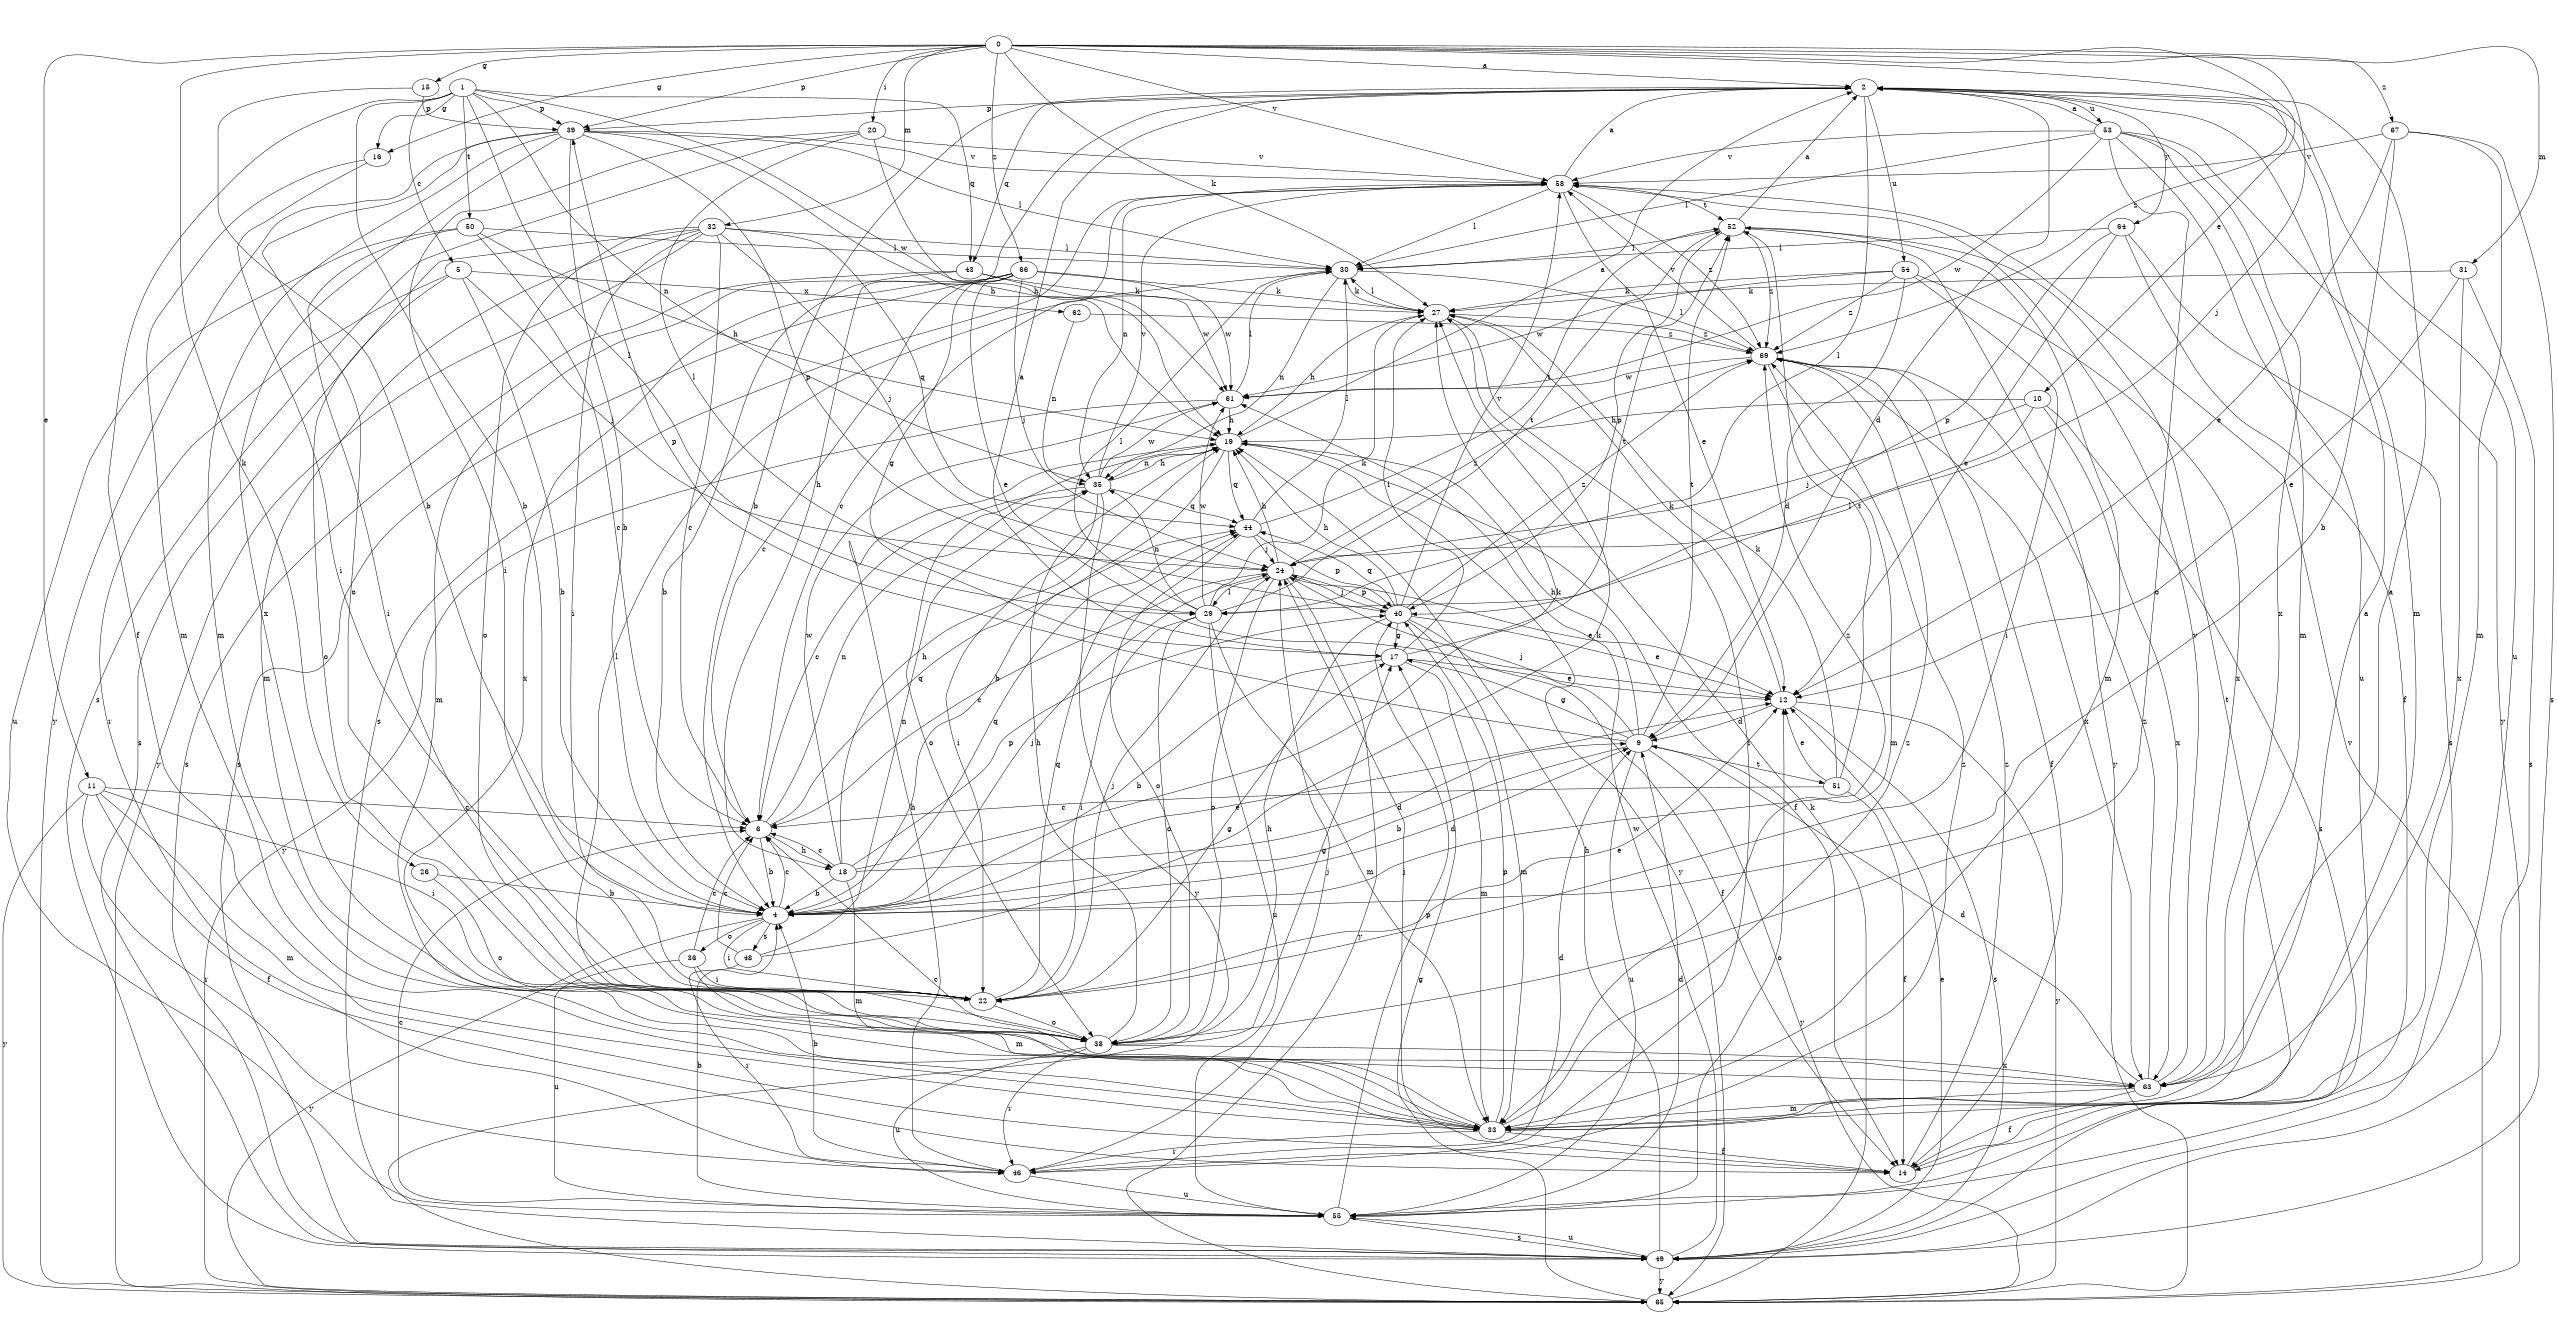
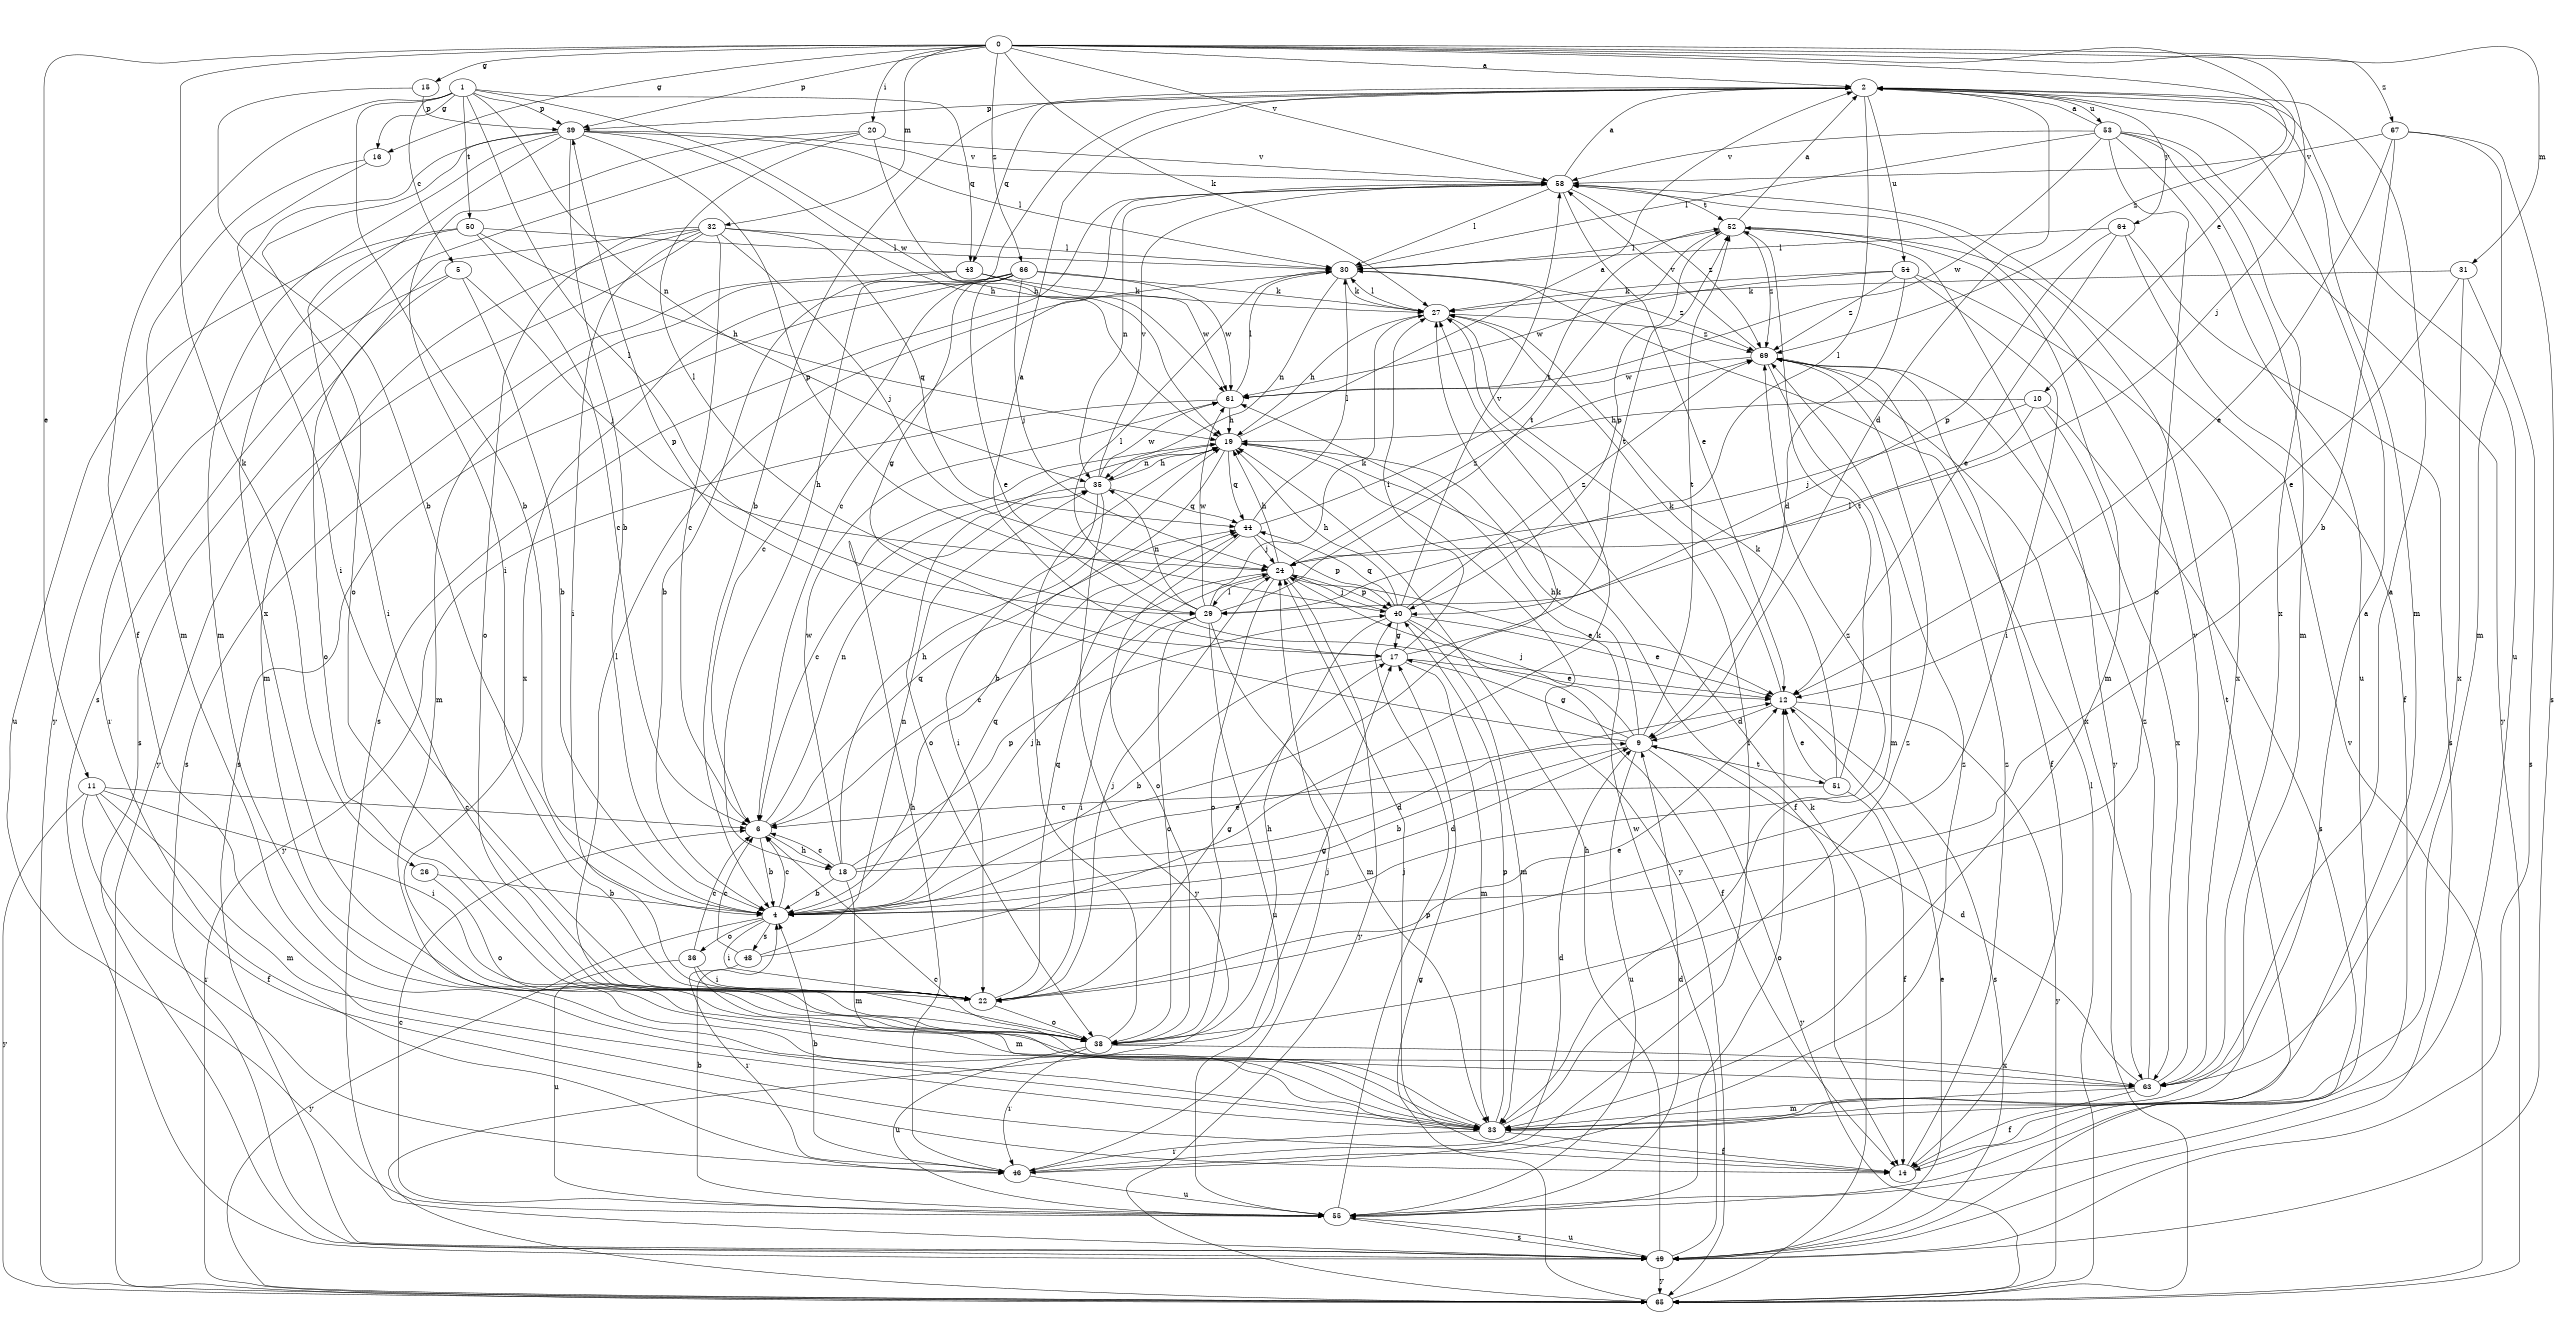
(1077, 313) -> none
(1682, 313) -> (1682, 313)
none -> (2081, 756)
